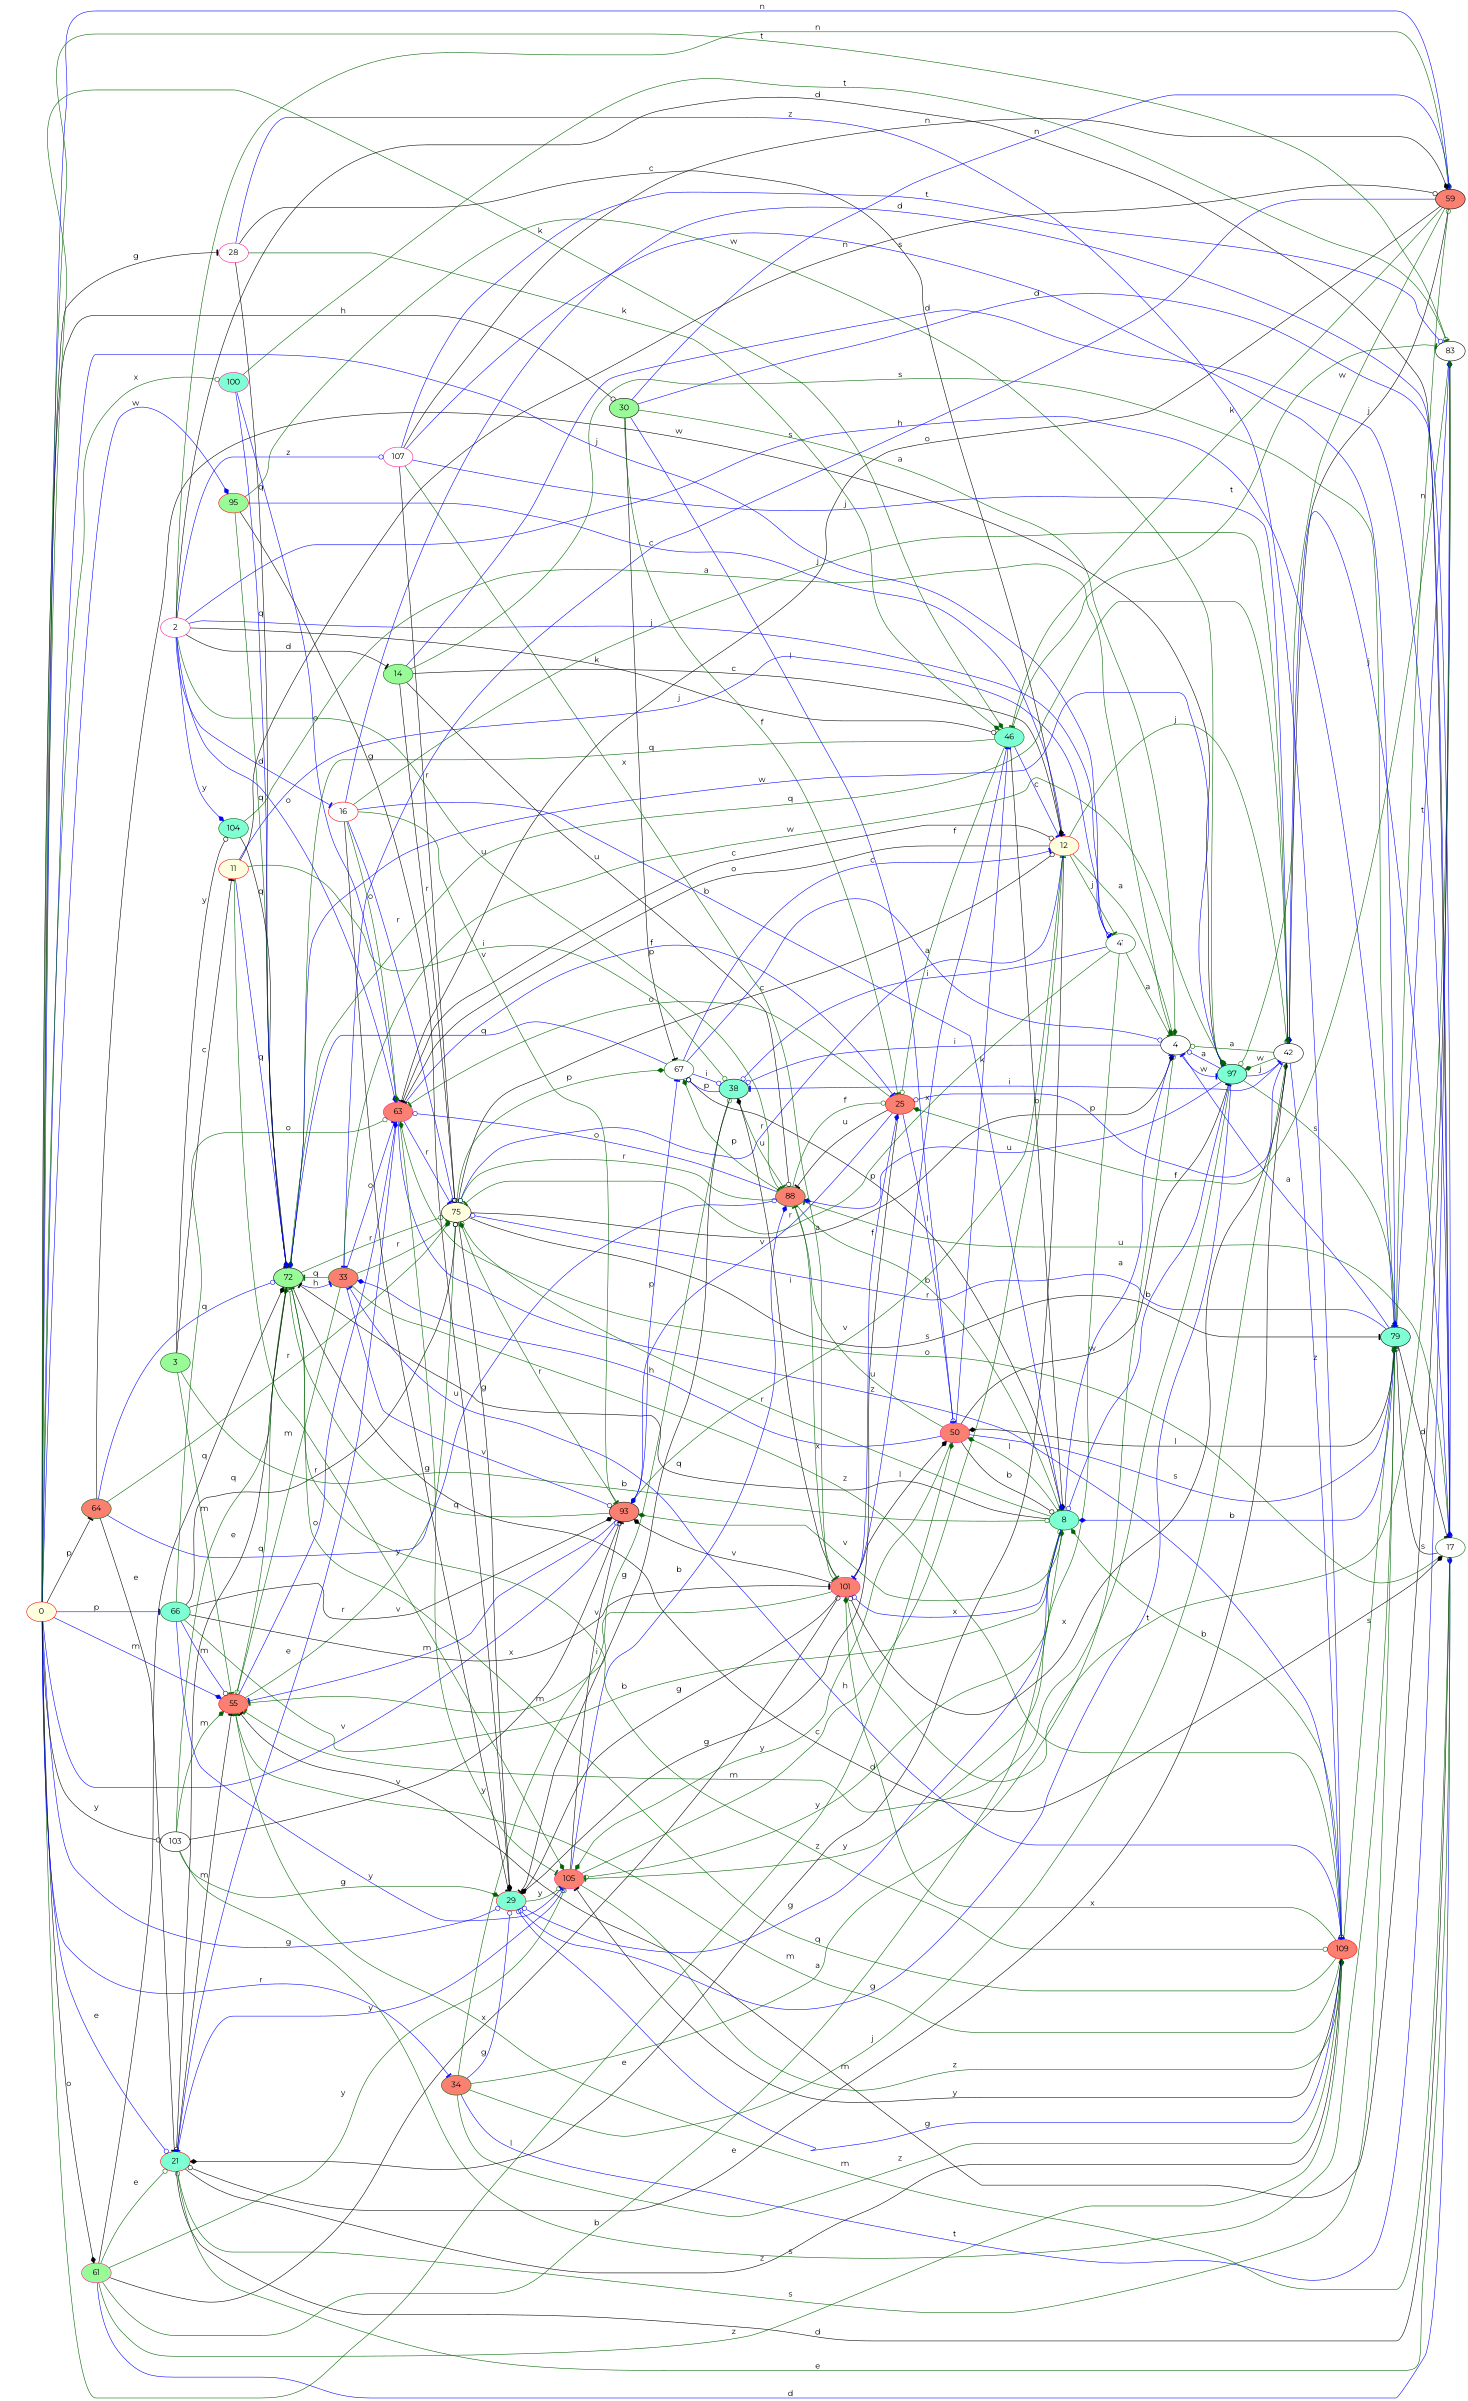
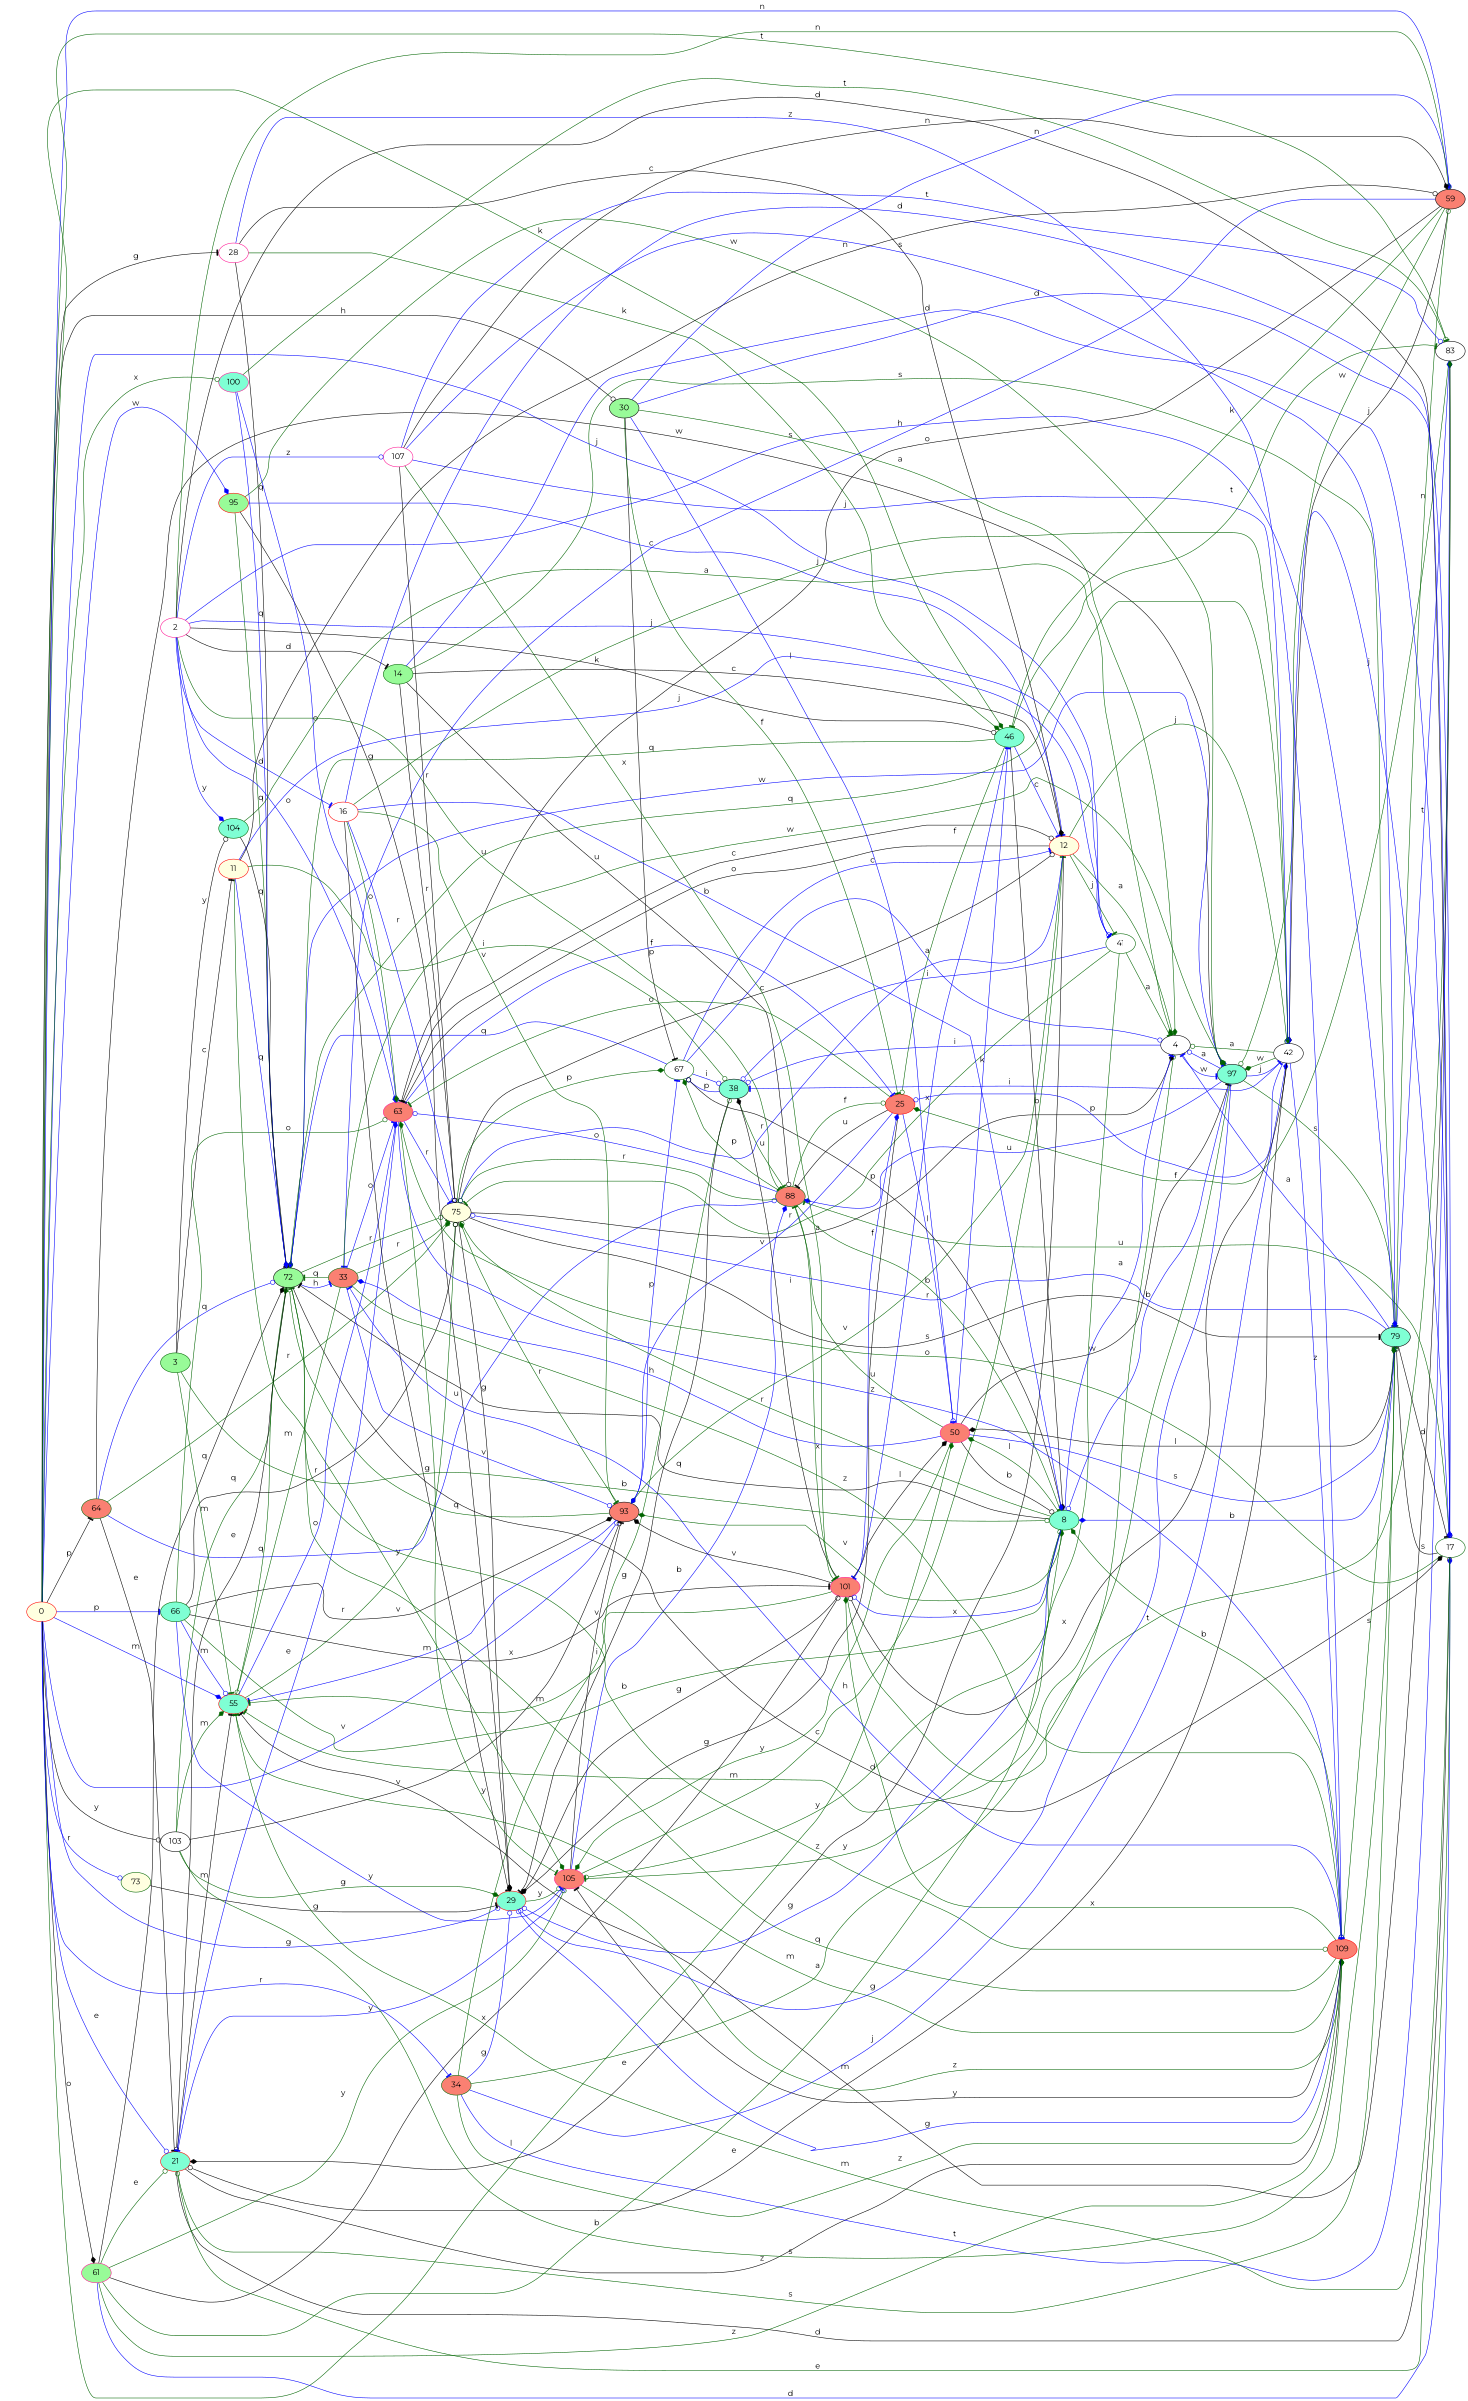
(234, 1704) -> (234, 1704)
(1093, 1801) -> (1093, 1801)
none -> (136, 1882)
